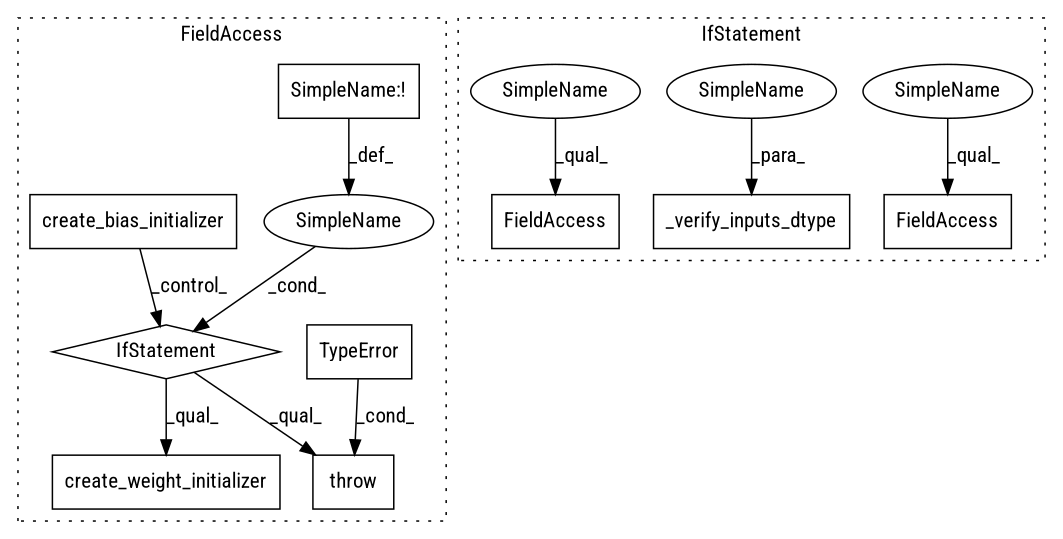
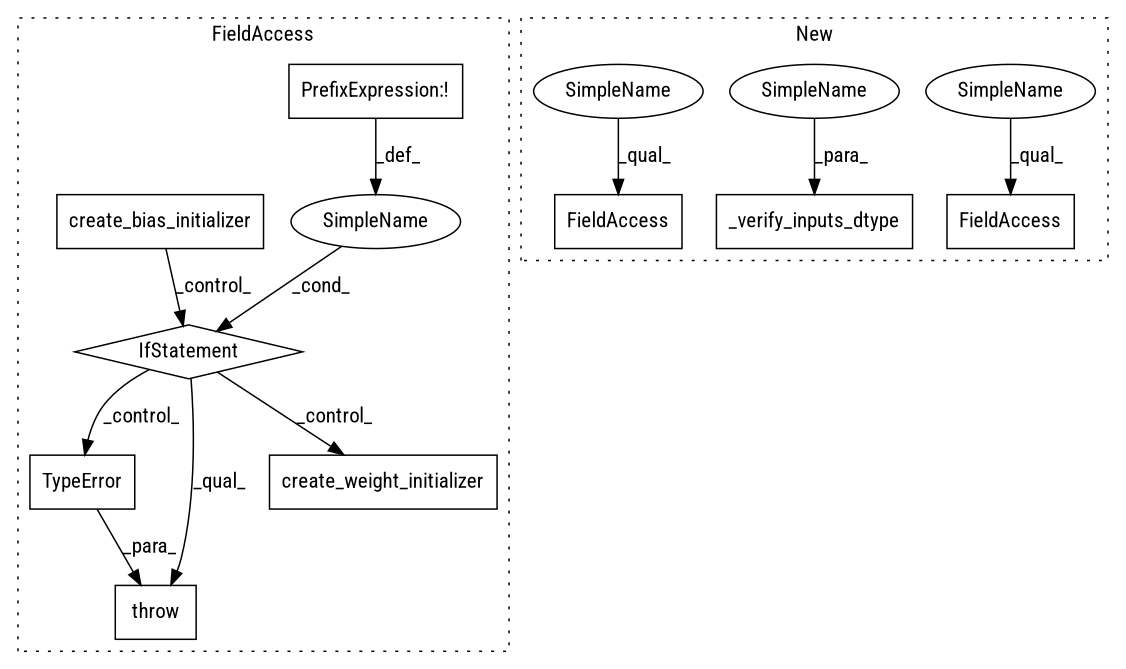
(752, 35) -> (814, 35)
(349, 91) -> (376, 91)
none -> (110, 398)
(193, 417) -> (335, 417)
(386, 417) -> (150, 547)
